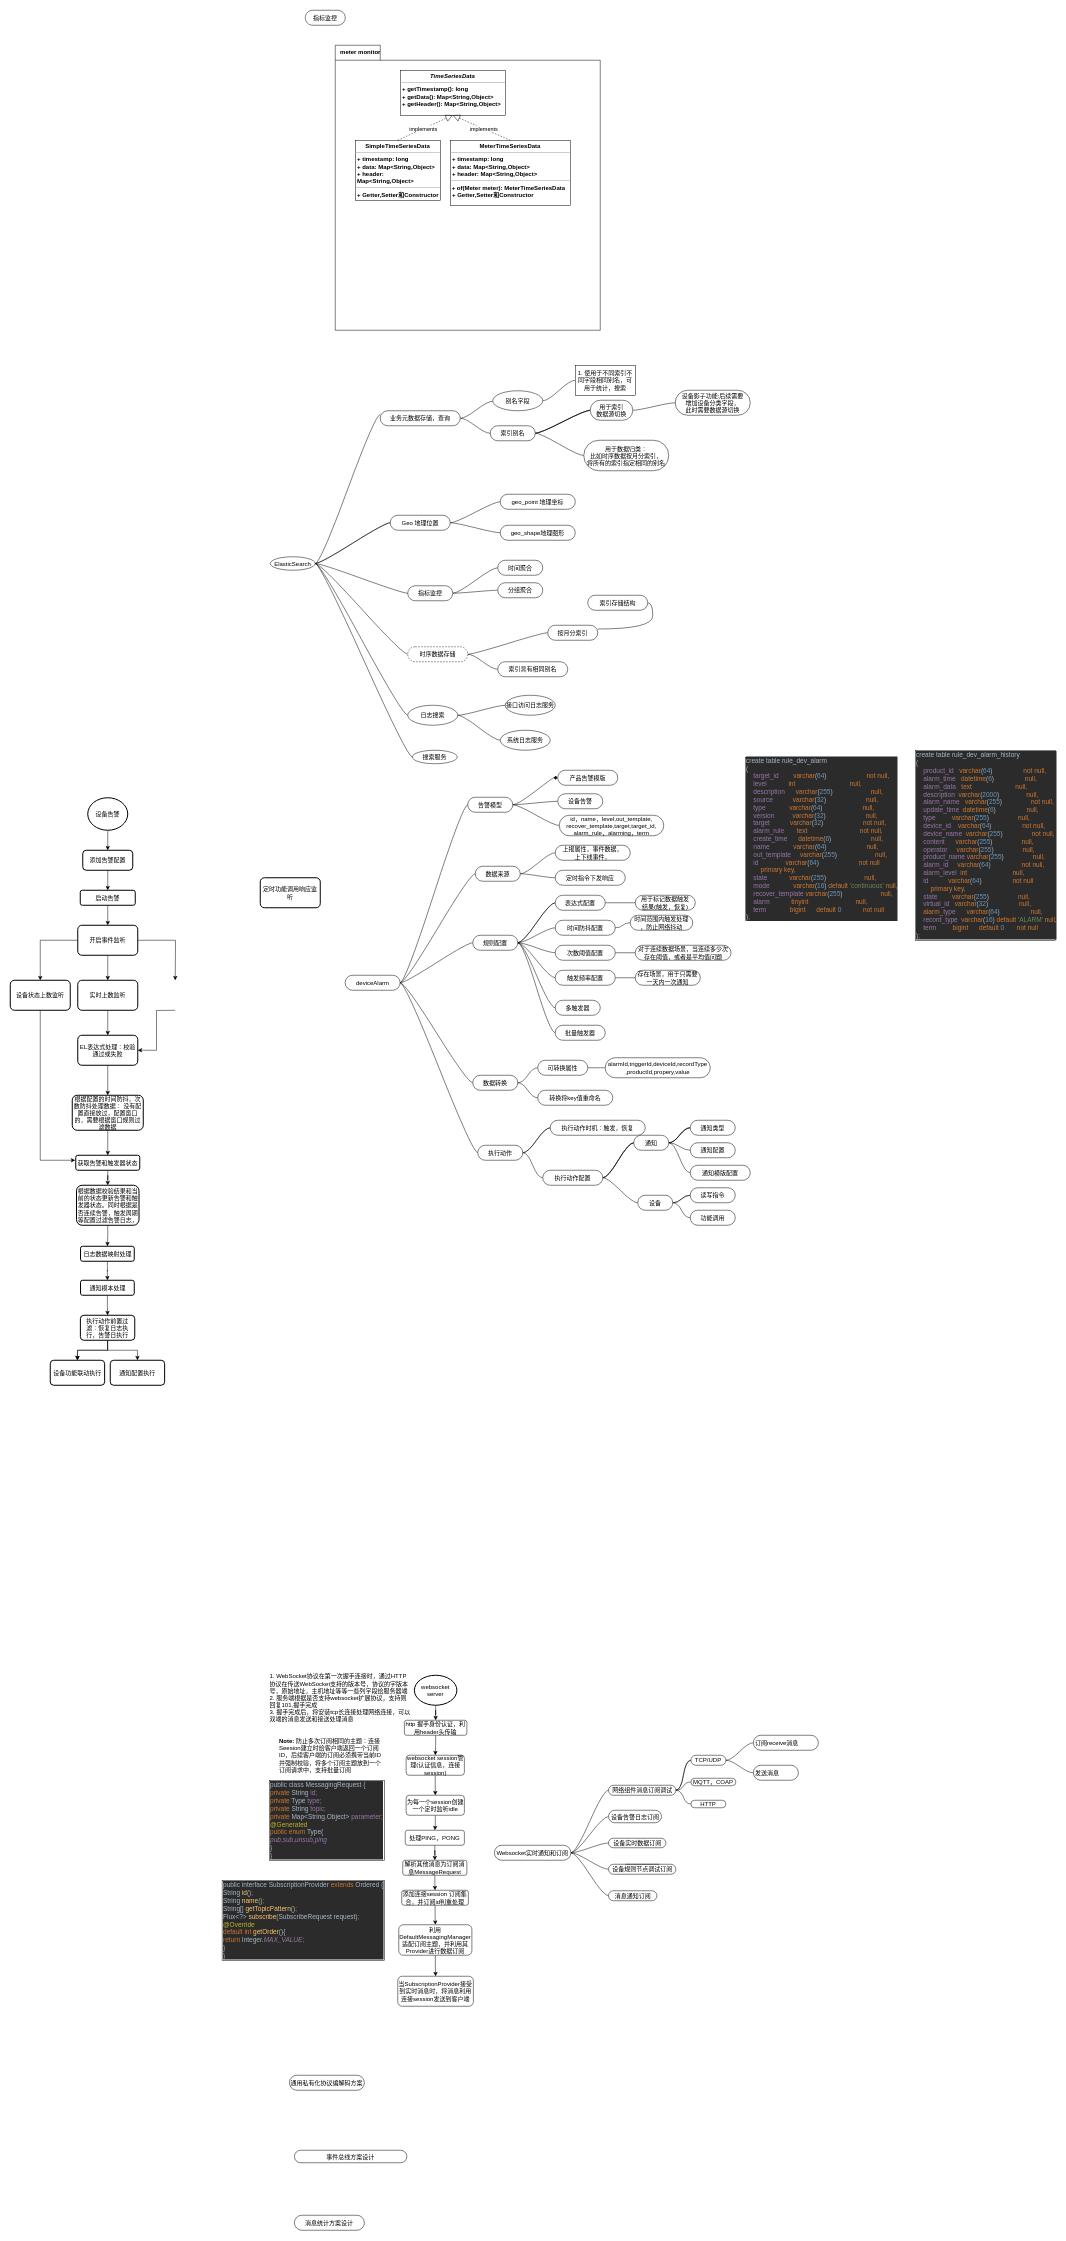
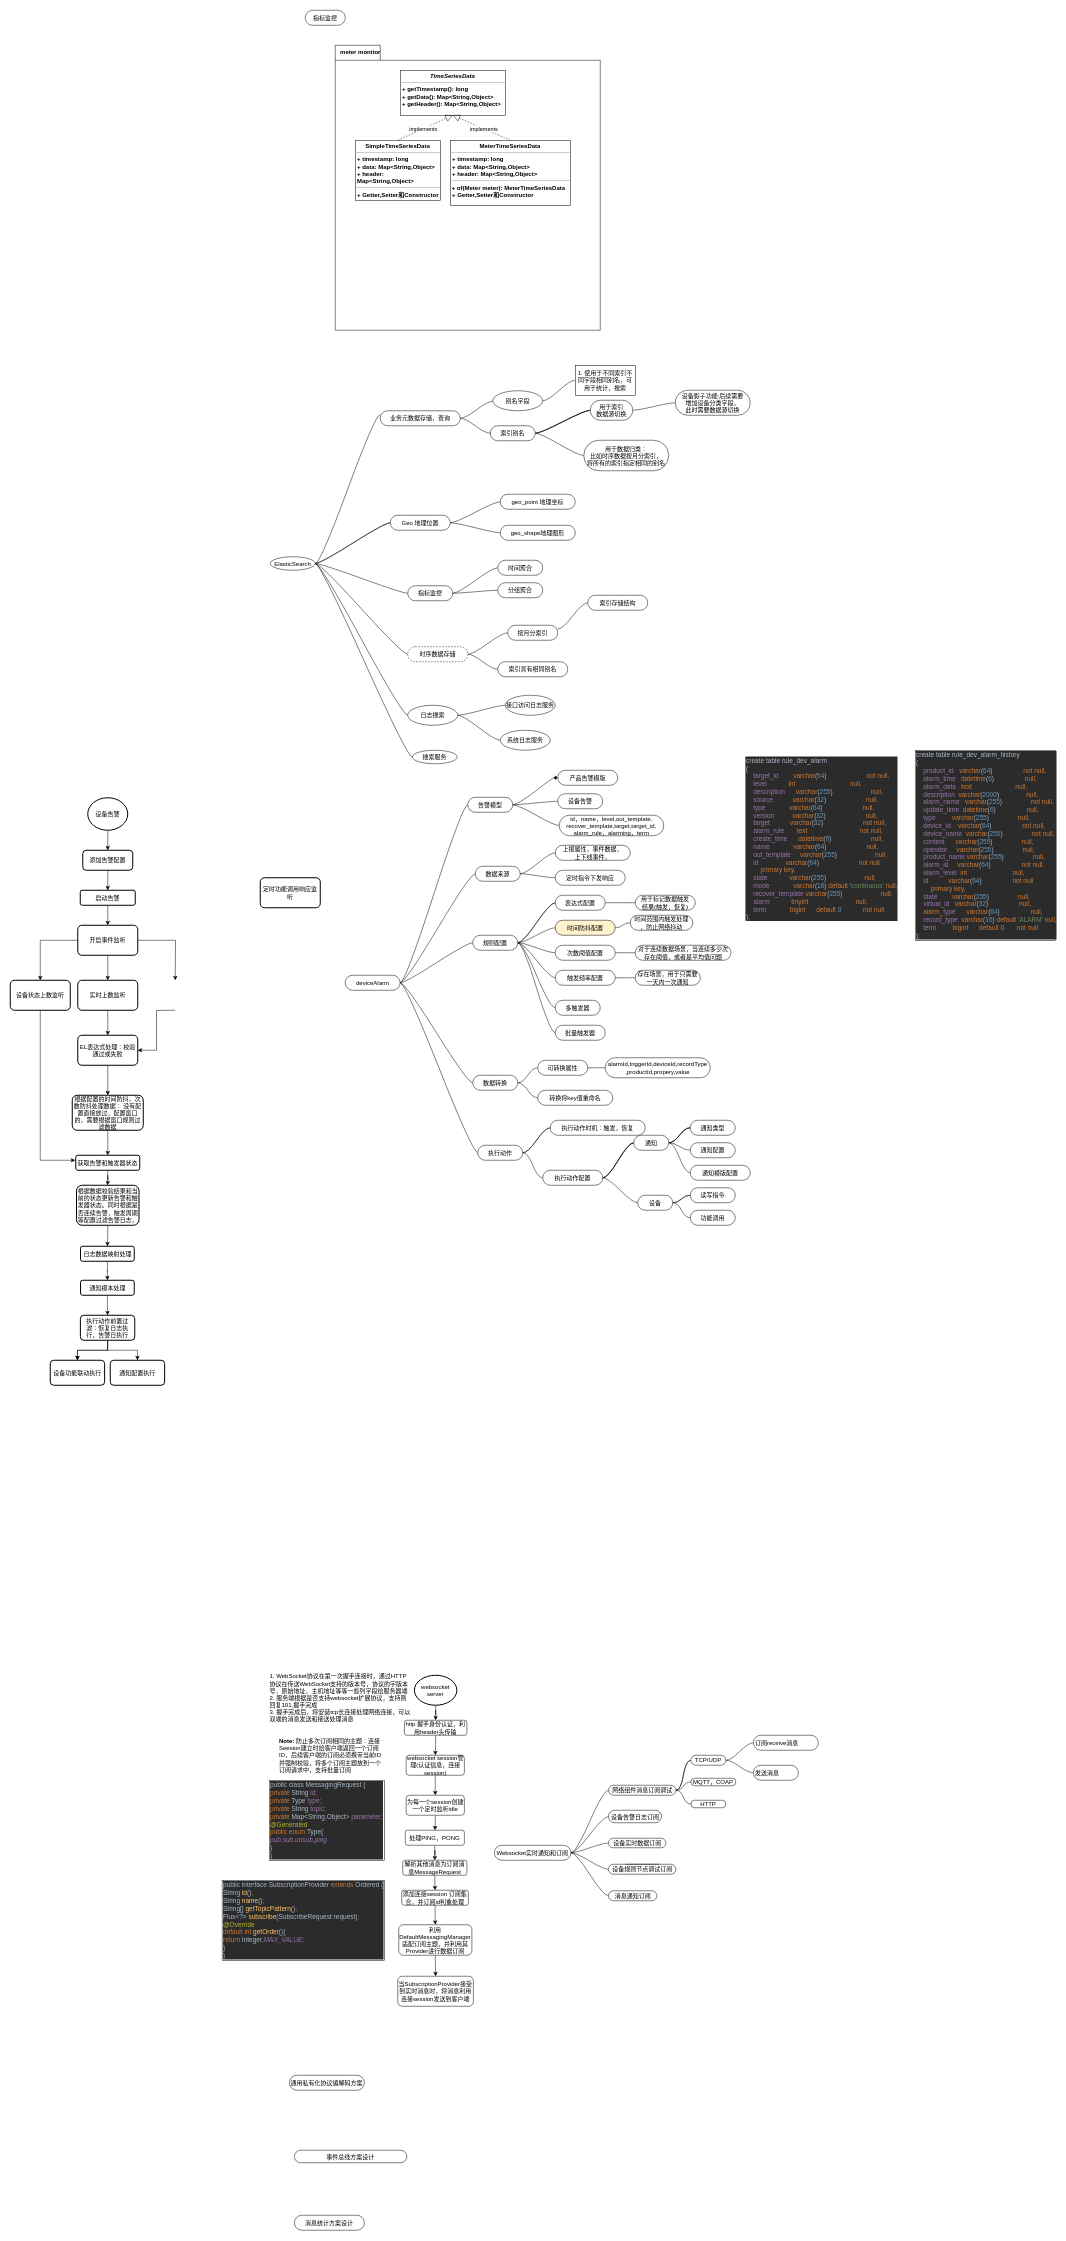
(573, 633) -> (533, 633)
(585, 928) -> (585, 928)
